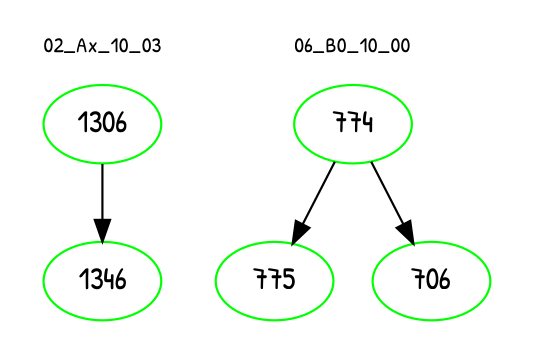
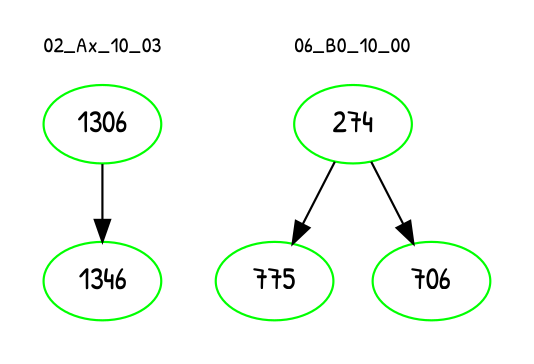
(353, 124) -> (353, 124)
